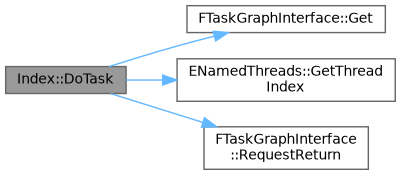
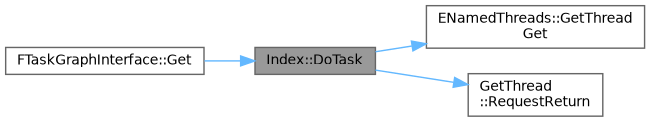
(161, 51) -> (222, 61)
(286, 80) -> (536, 27)
(286, 148) -> (536, 95)
